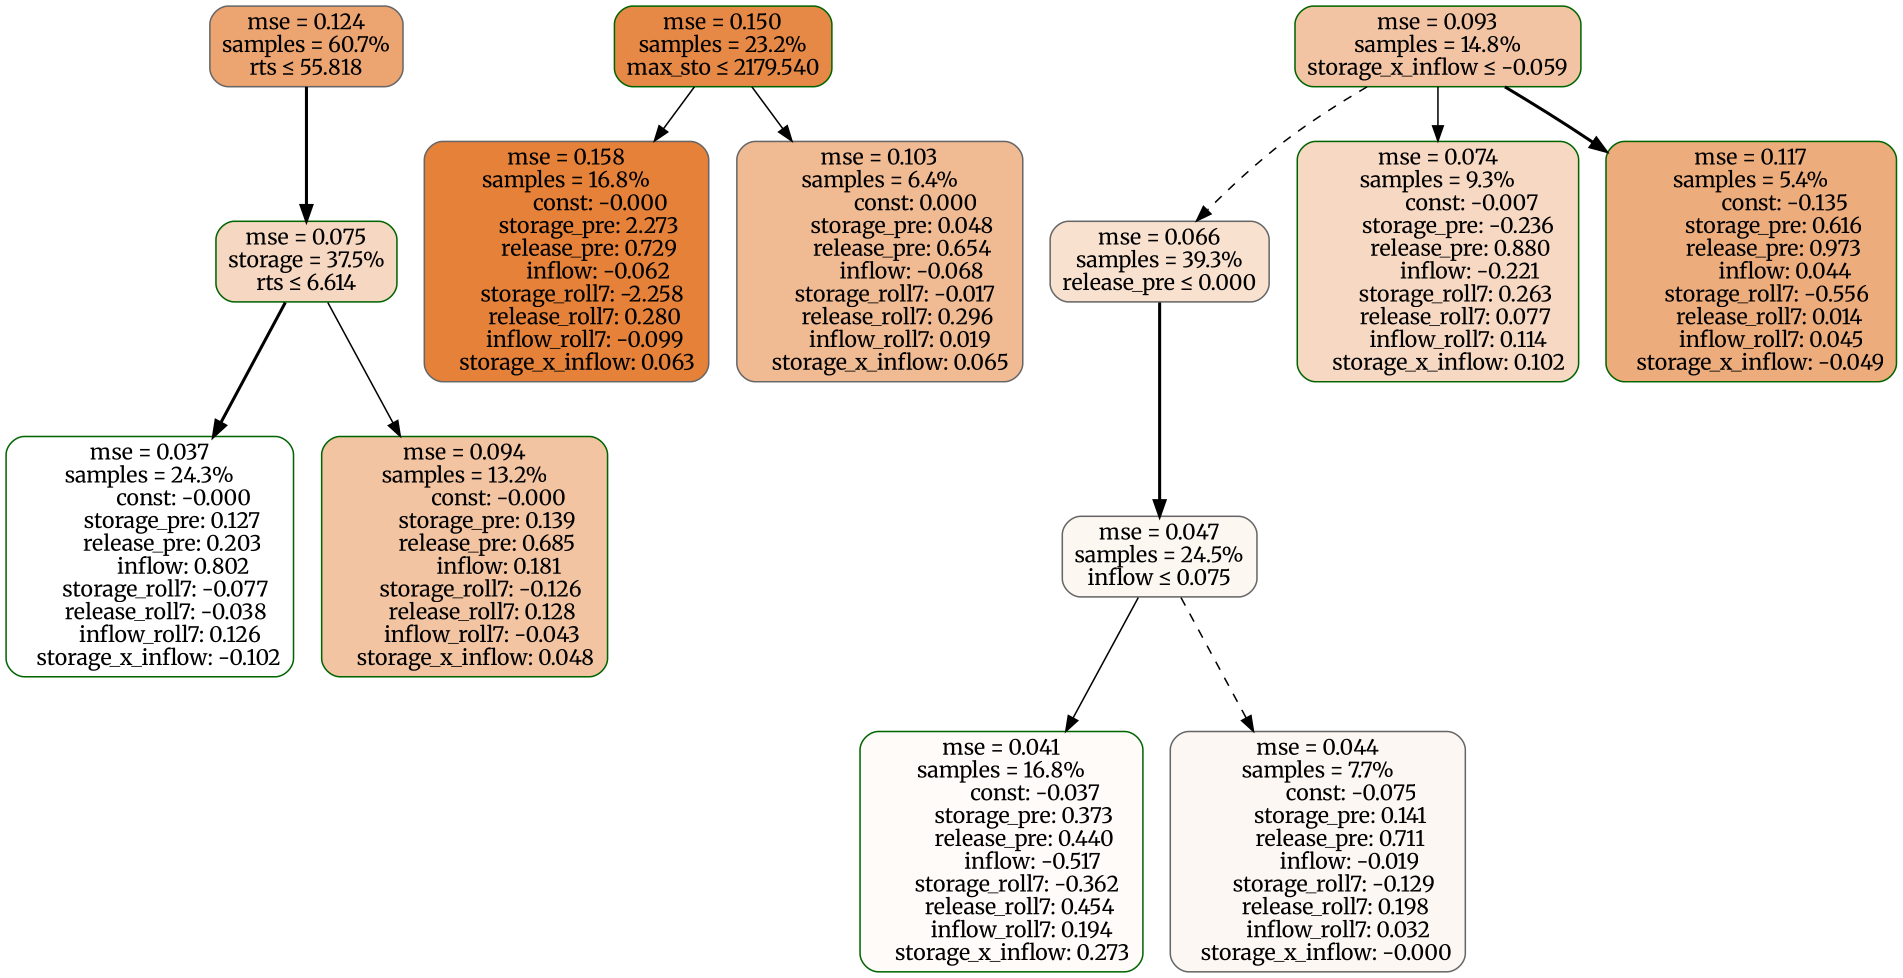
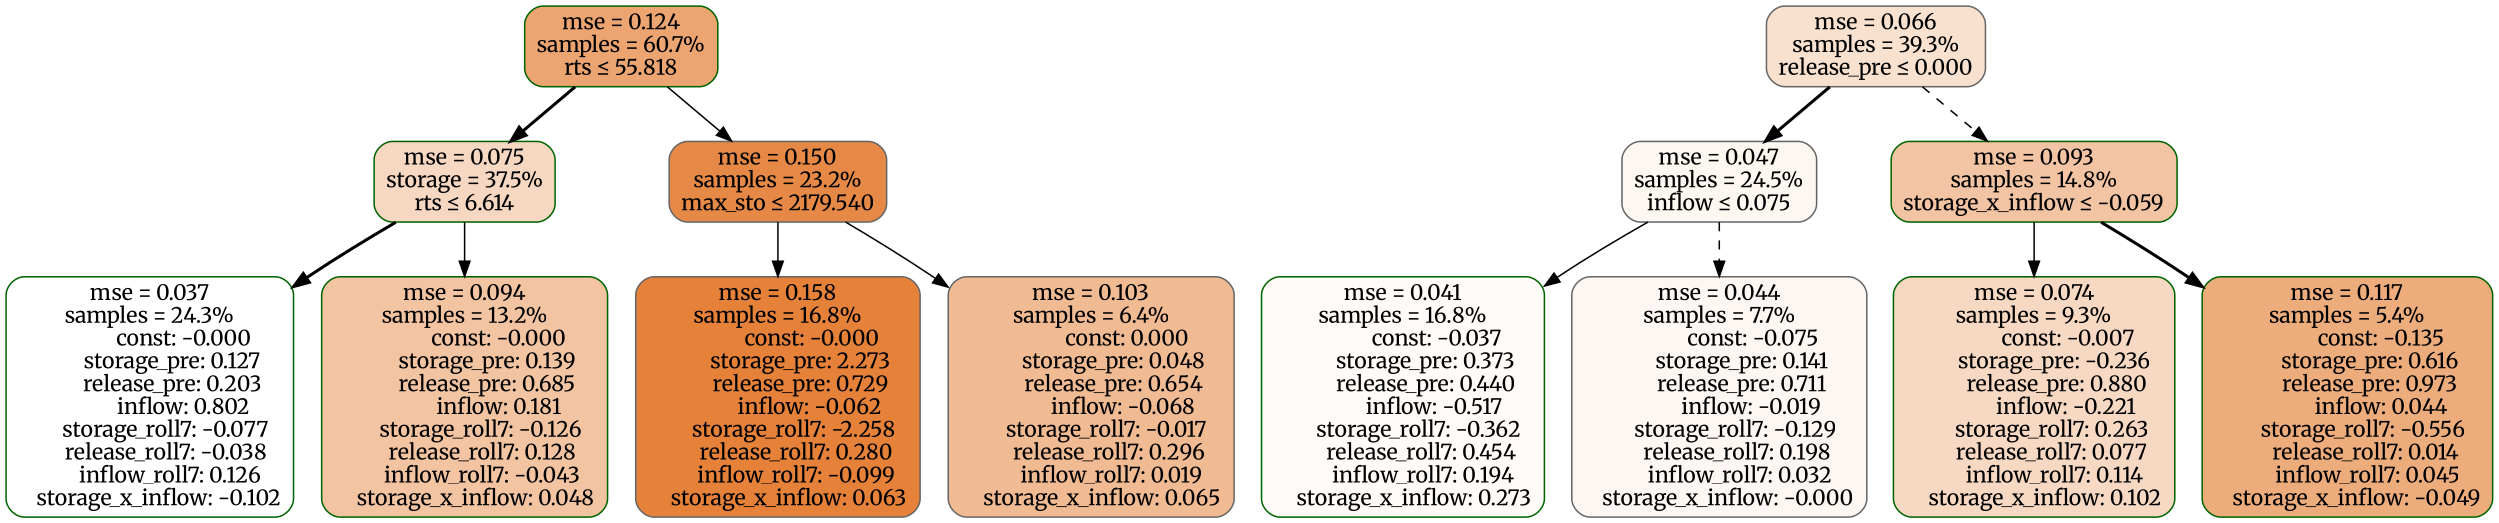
(306, 46) -> (621, 46)
(723, 46) -> (778, 182)
none -> (694, 109)
(1283, 143) -> (1949, 109)
